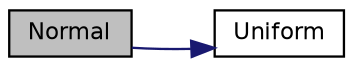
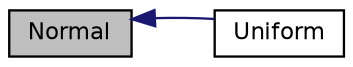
(161, 49) -> (185, 18)
